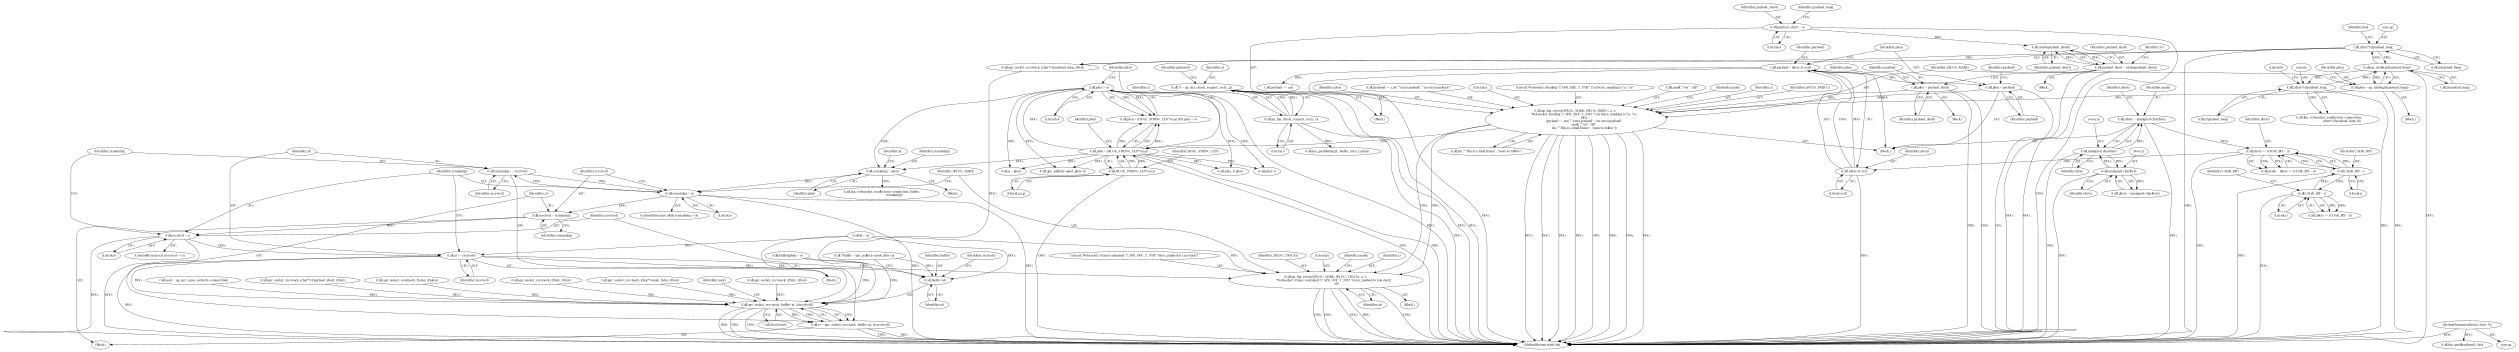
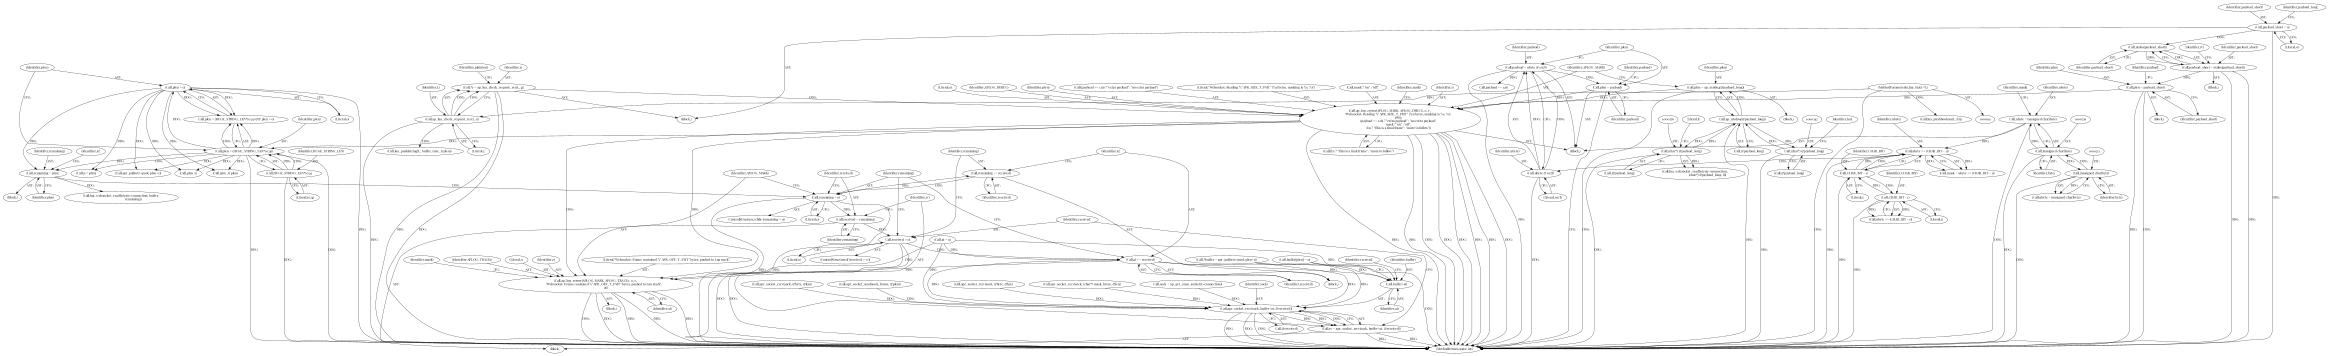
(1043, 68) -> none
none -> (1176, 102)
(2139, 151) -> (2094, 151)
(303, 280) -> none
